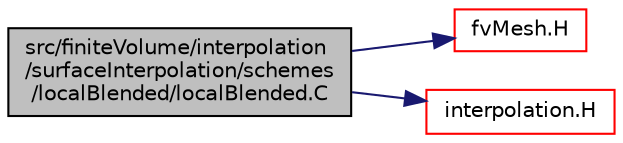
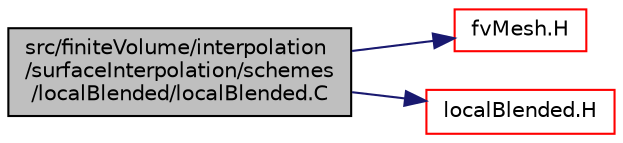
(520, 112) -> (520, 112)
